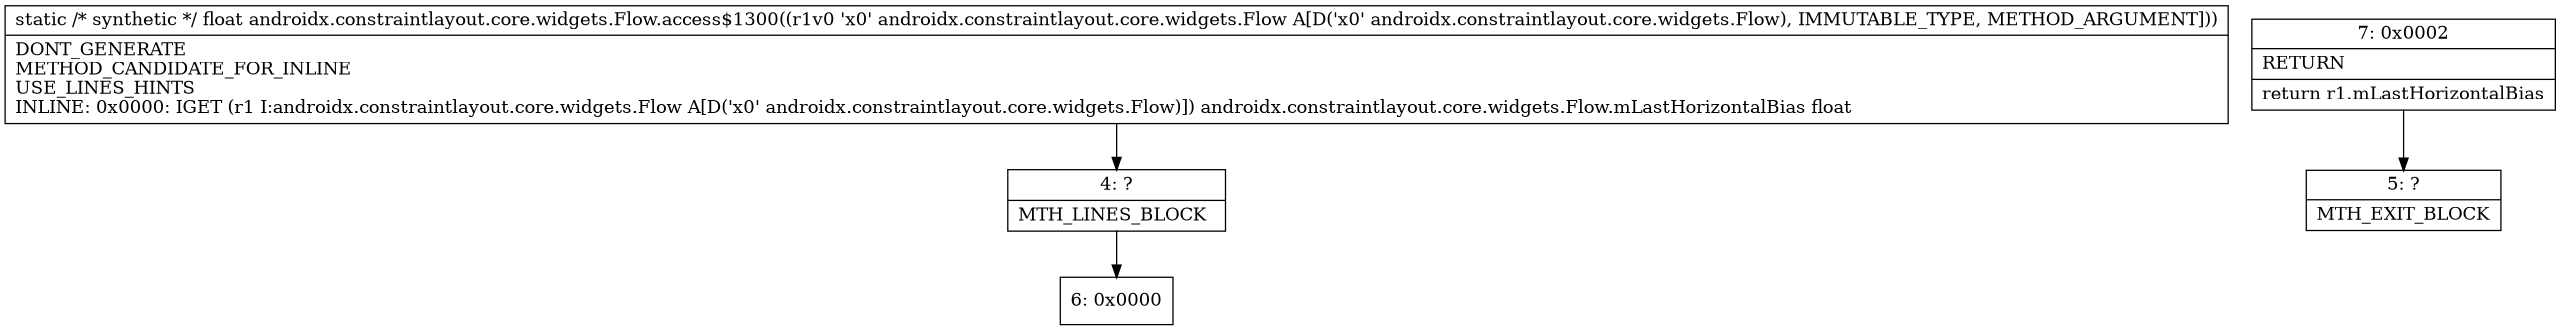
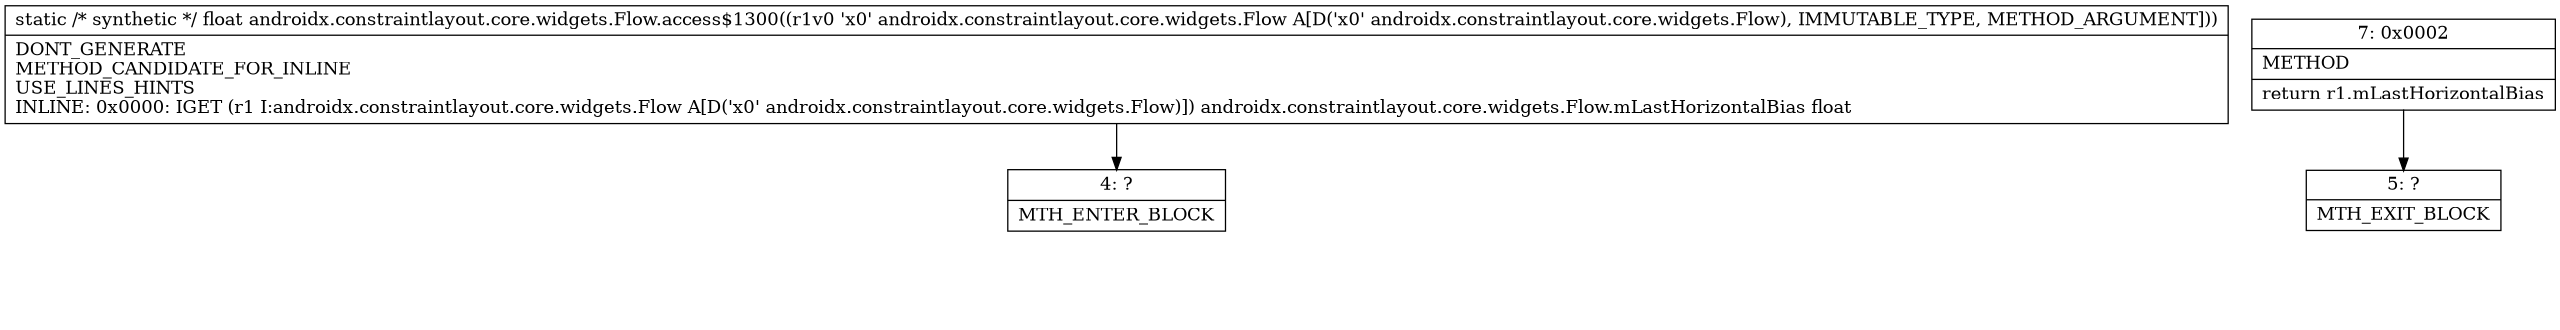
(2304, 63) -> (2306, 63)
(1113, 215) -> (1117, 215)
(1117, 301) -> none
